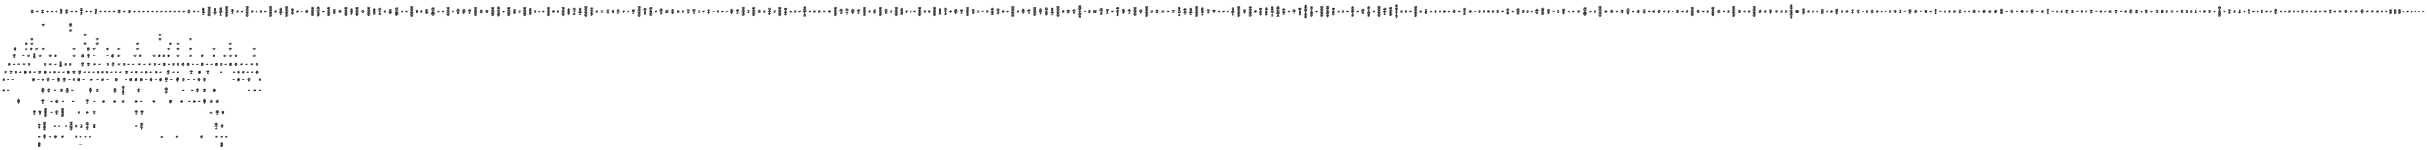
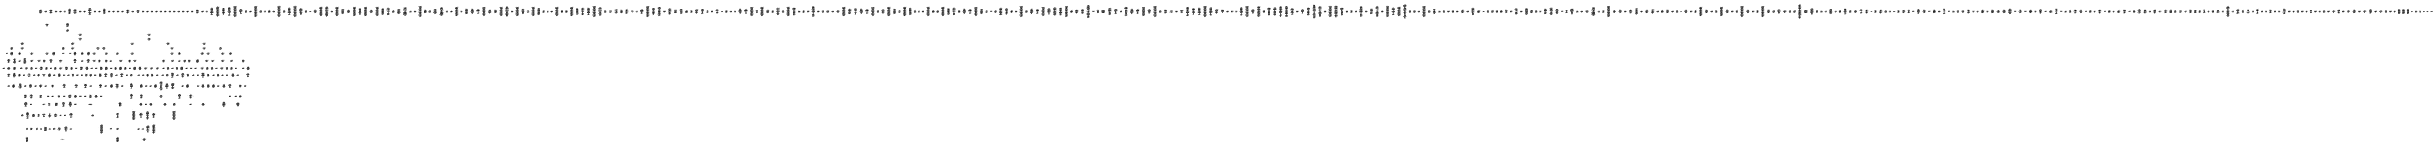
none -> (86, 75)
